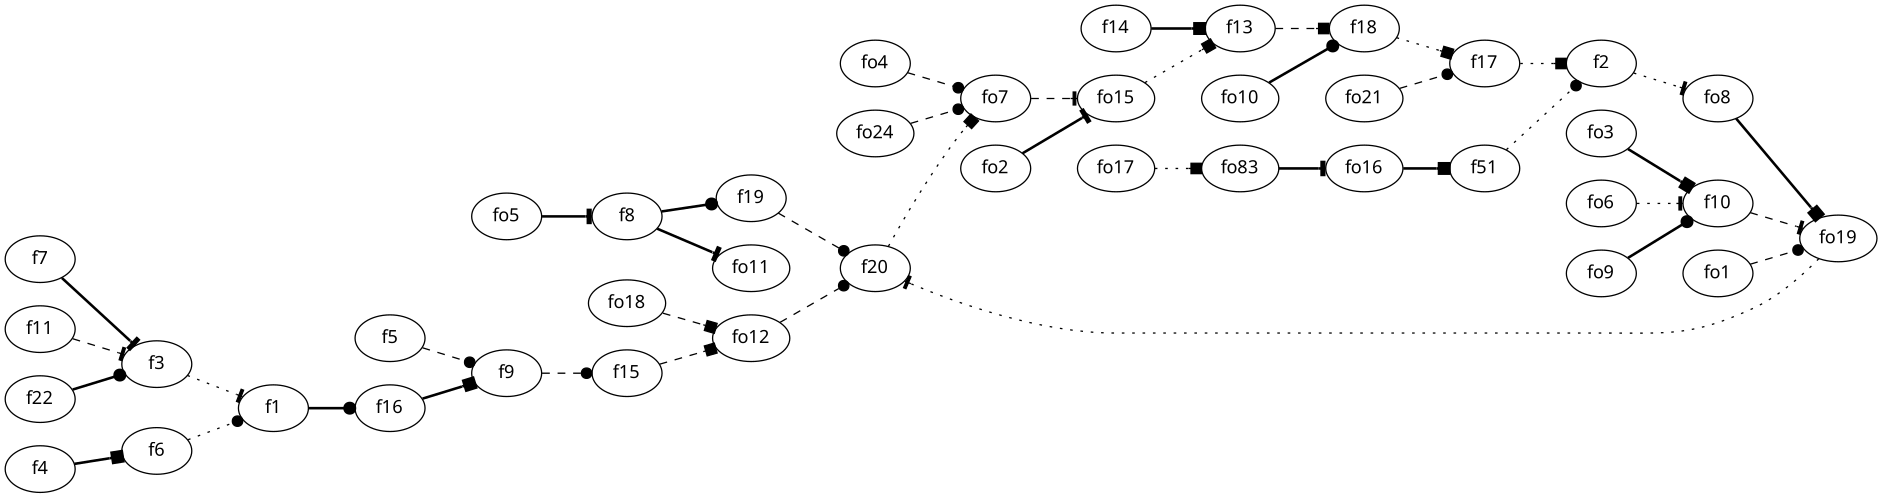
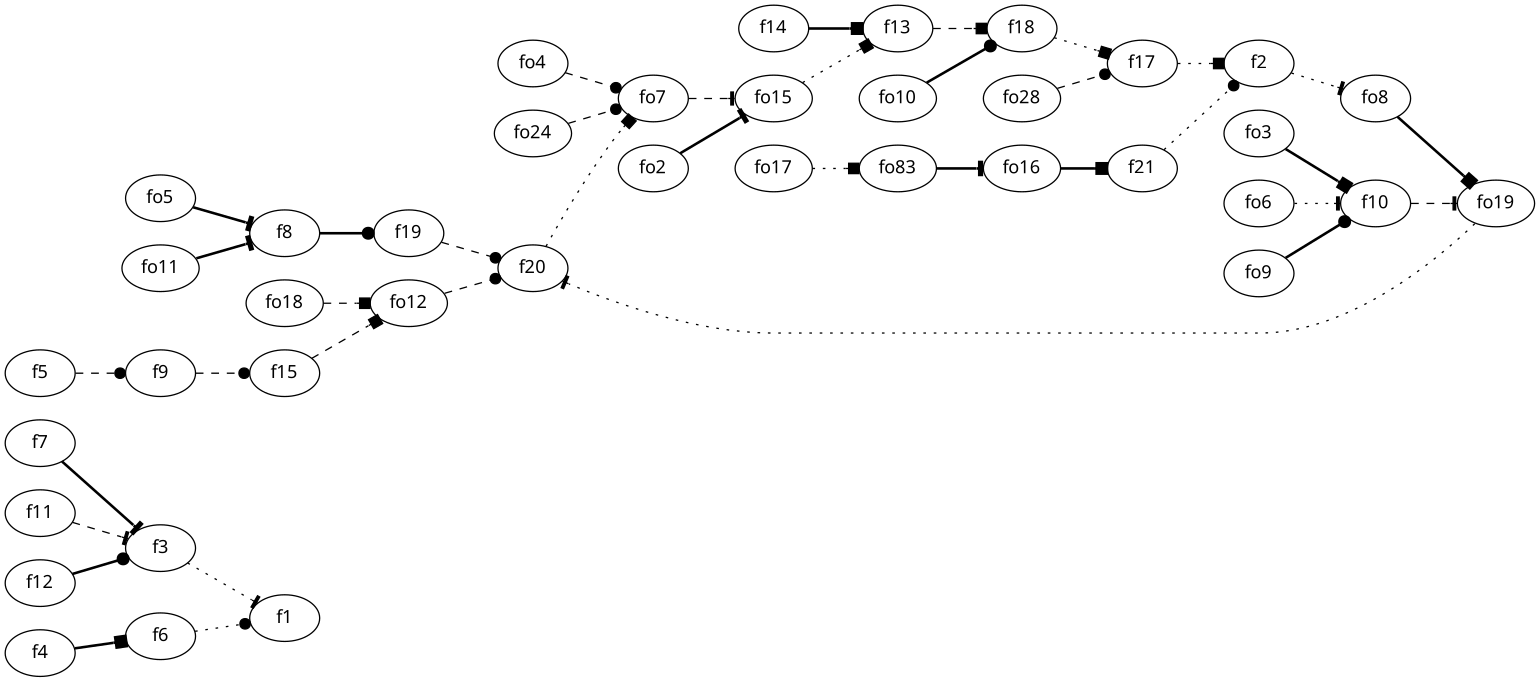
(1364, 98) -> (1022, 98)
(1485, 168) -> (1142, 168)
(685, 240) -> (221, 251)
(1718, 273) -> none
(40, 399) -> (40, 583)
(390, 408) -> none
